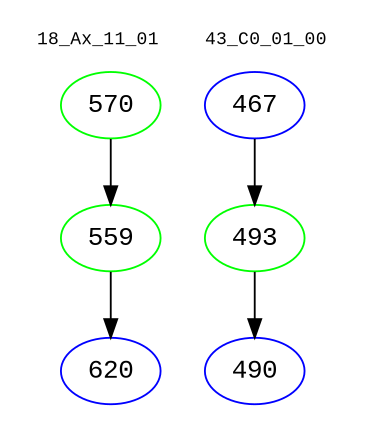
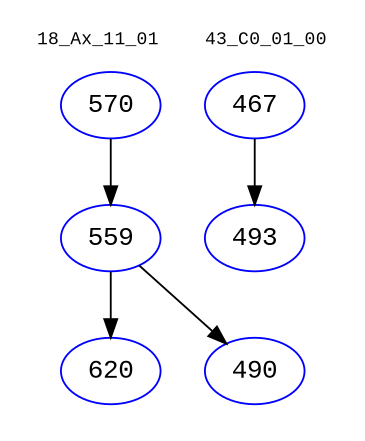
(111, 105) -> (111, 105)
(111, 238) -> (111, 238)
(255, 238) -> (255, 238)
(255, 296) -> (163, 287)
